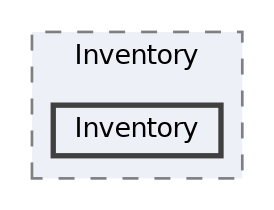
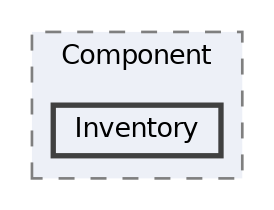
(137, 57) -> (137, 57)
